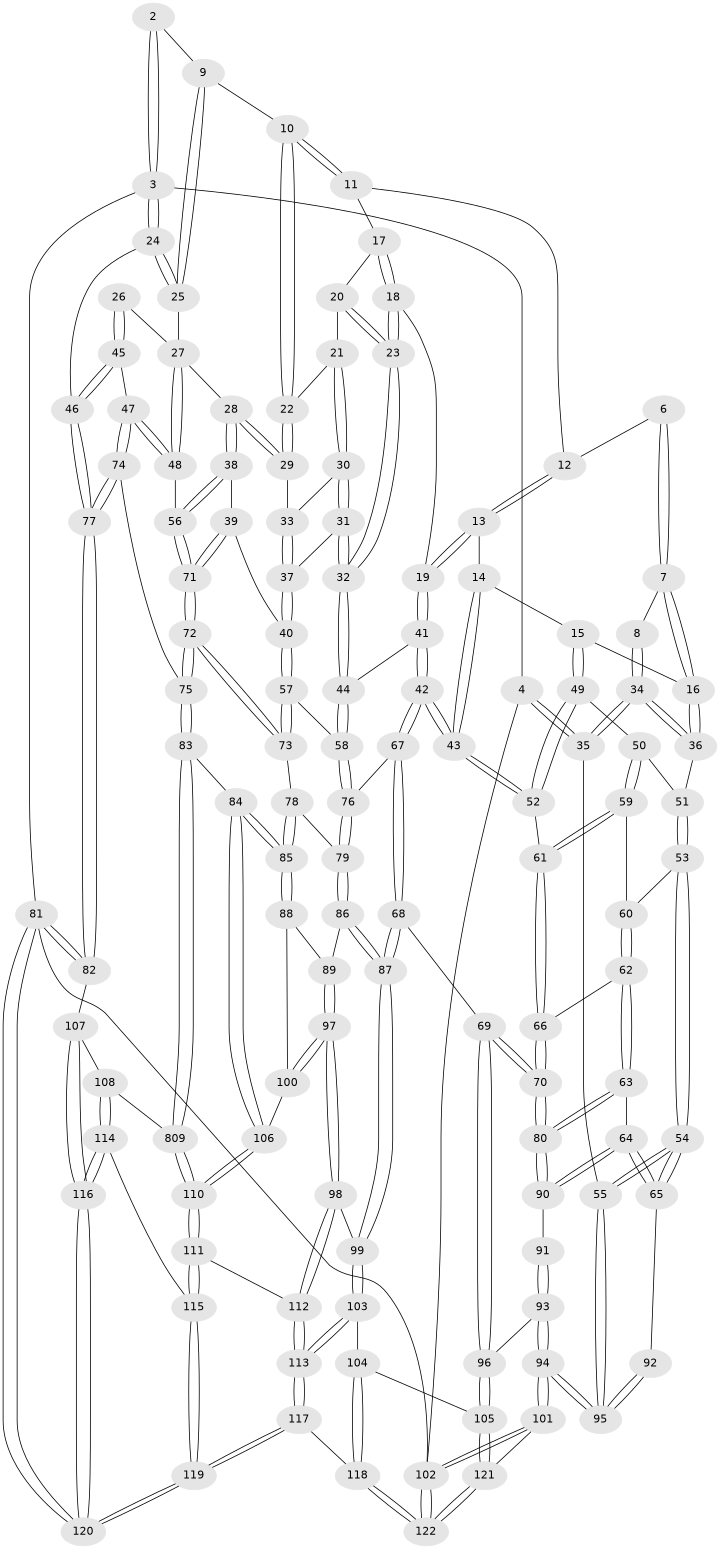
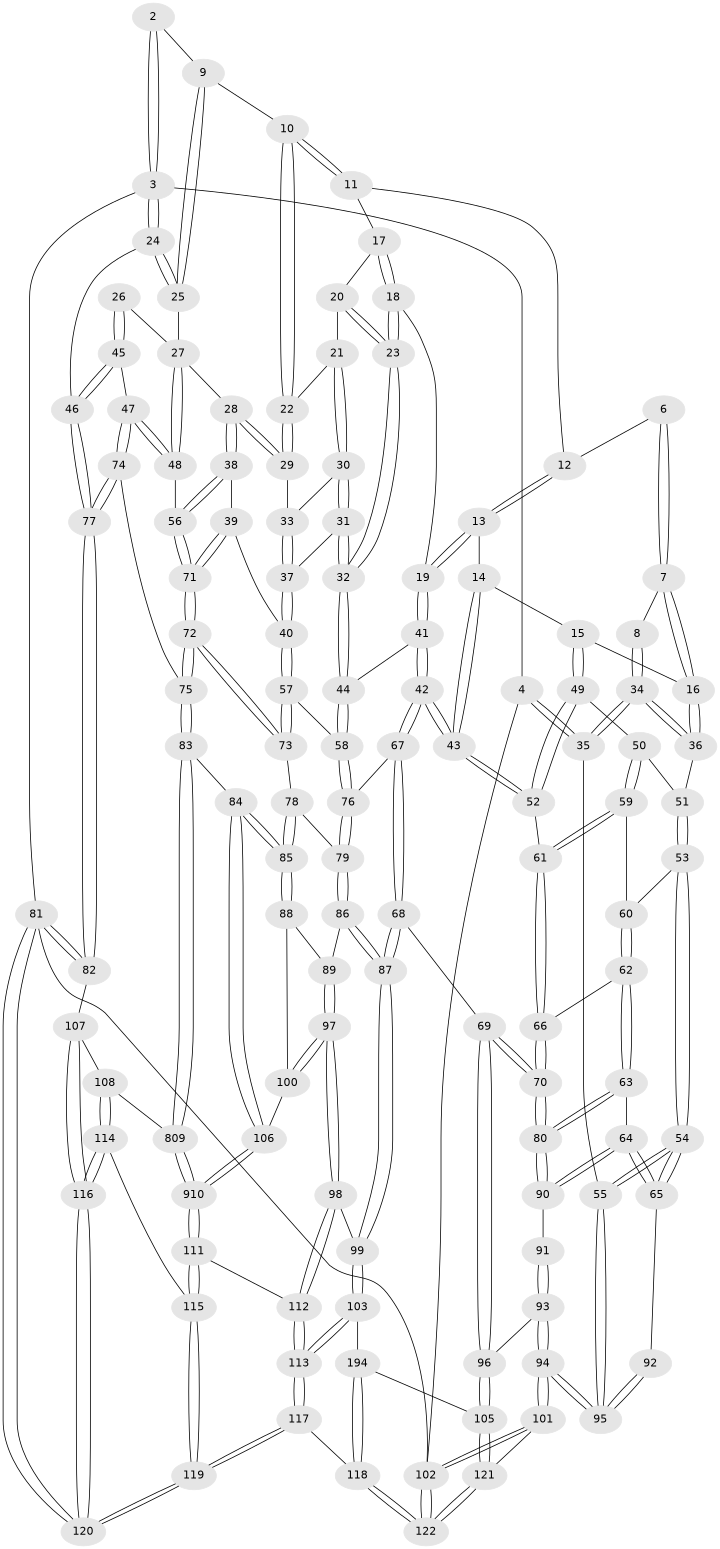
(194, 1195) -> (194, 1195)
(358, 1364) -> (358, 1364)
